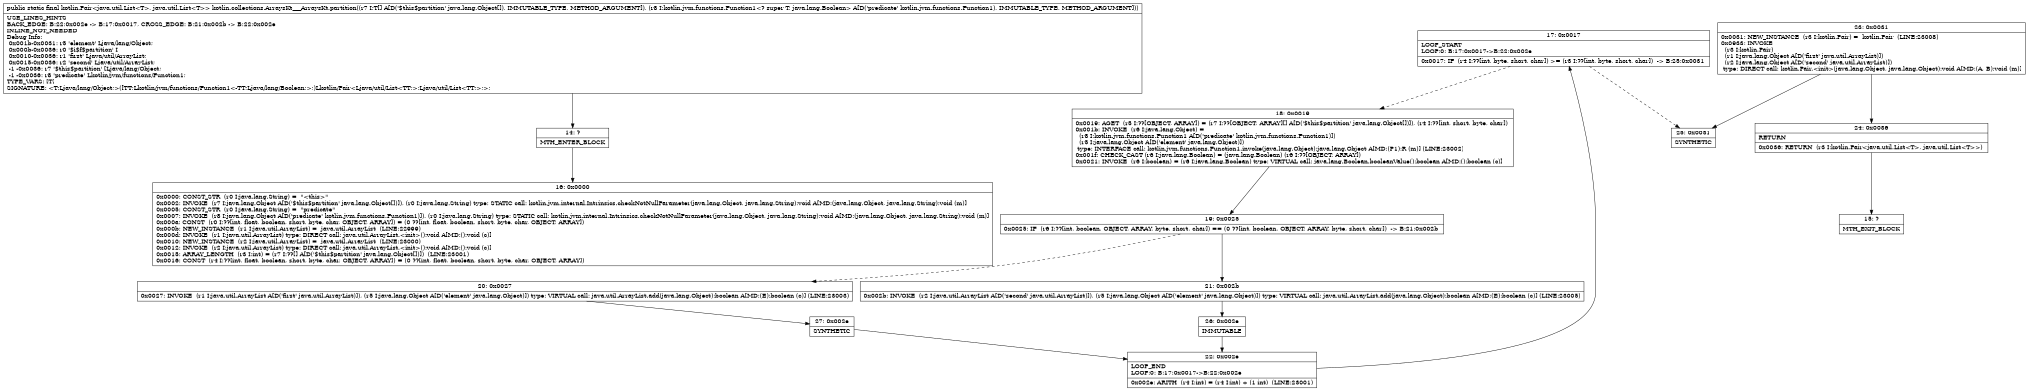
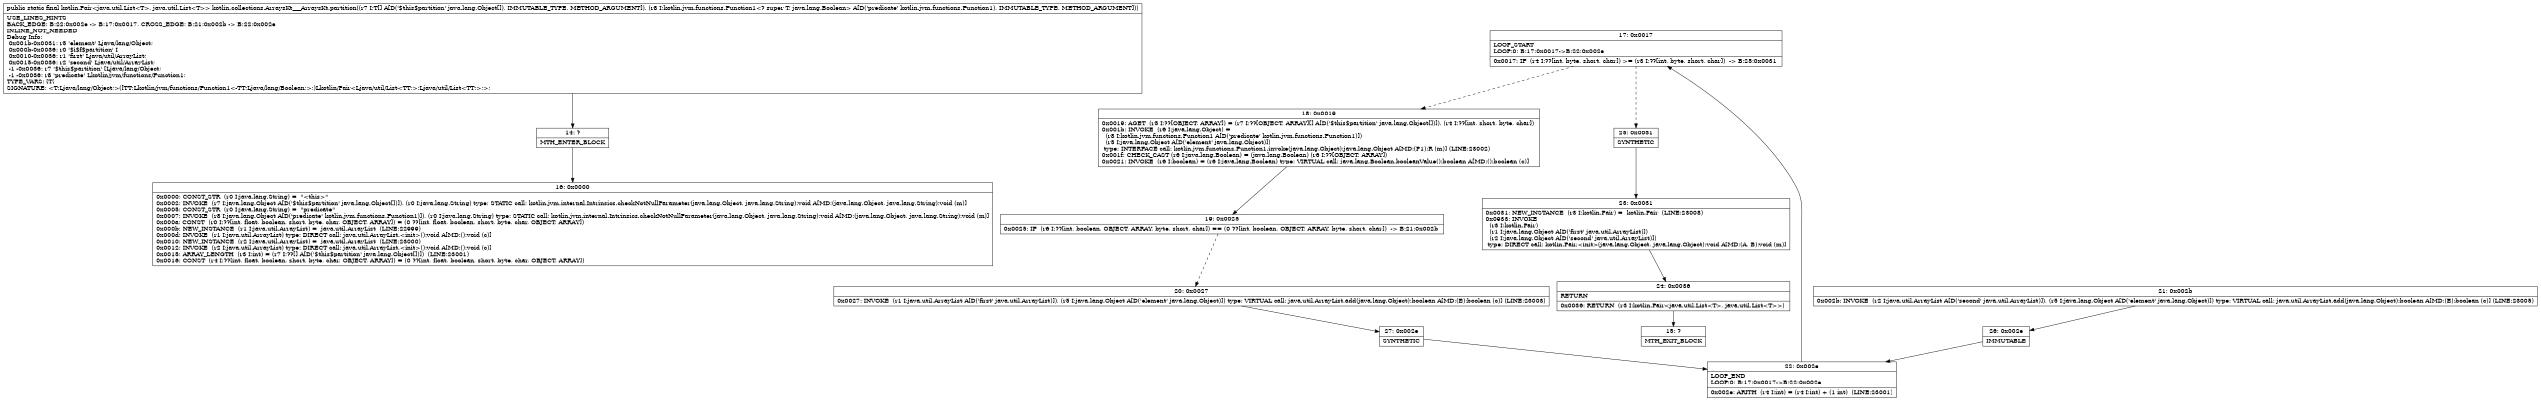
(1768, 100) -> (1636, 171)
(1222, 256) -> none
